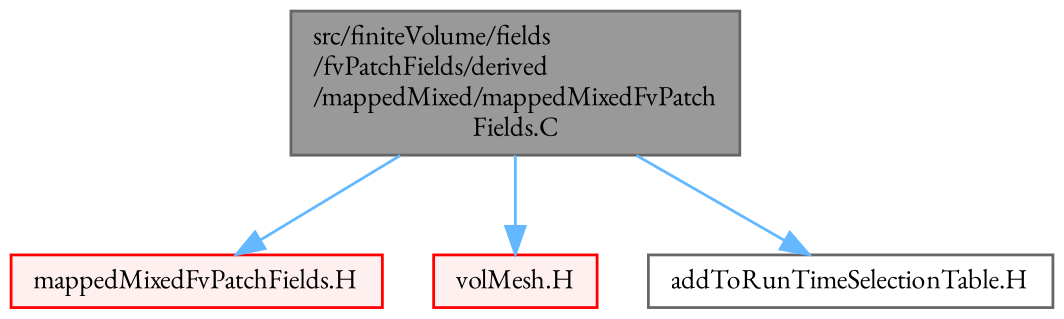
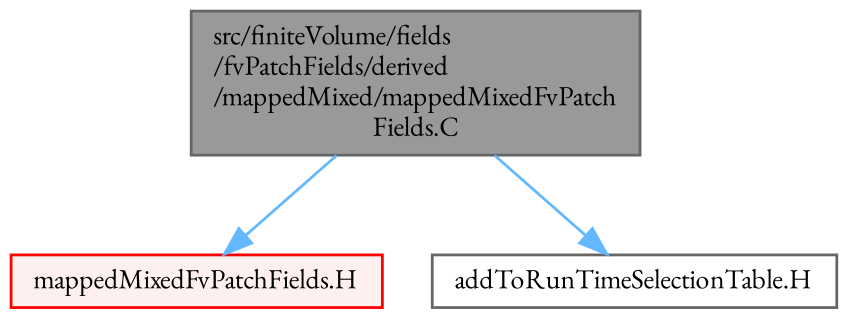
(515, 281) -> none
